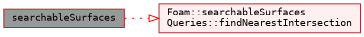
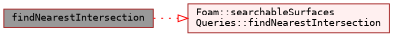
(64, 18) -> (79, 18)
